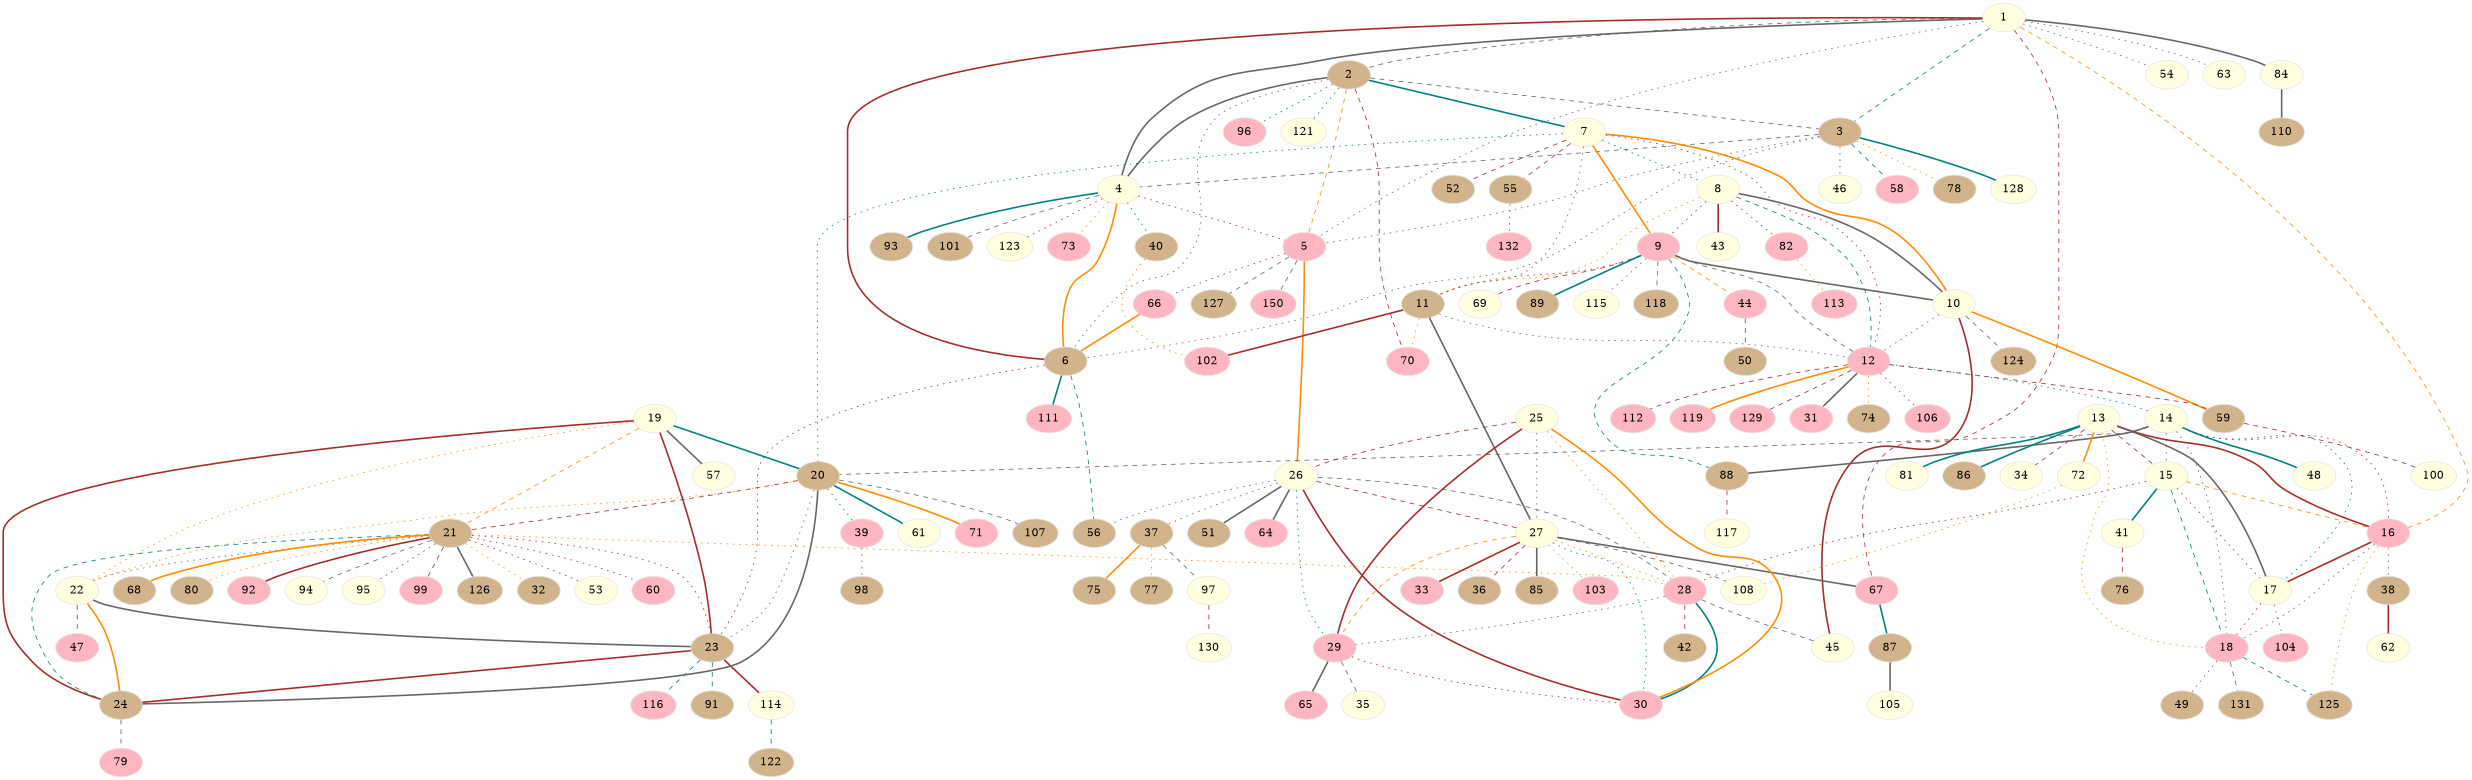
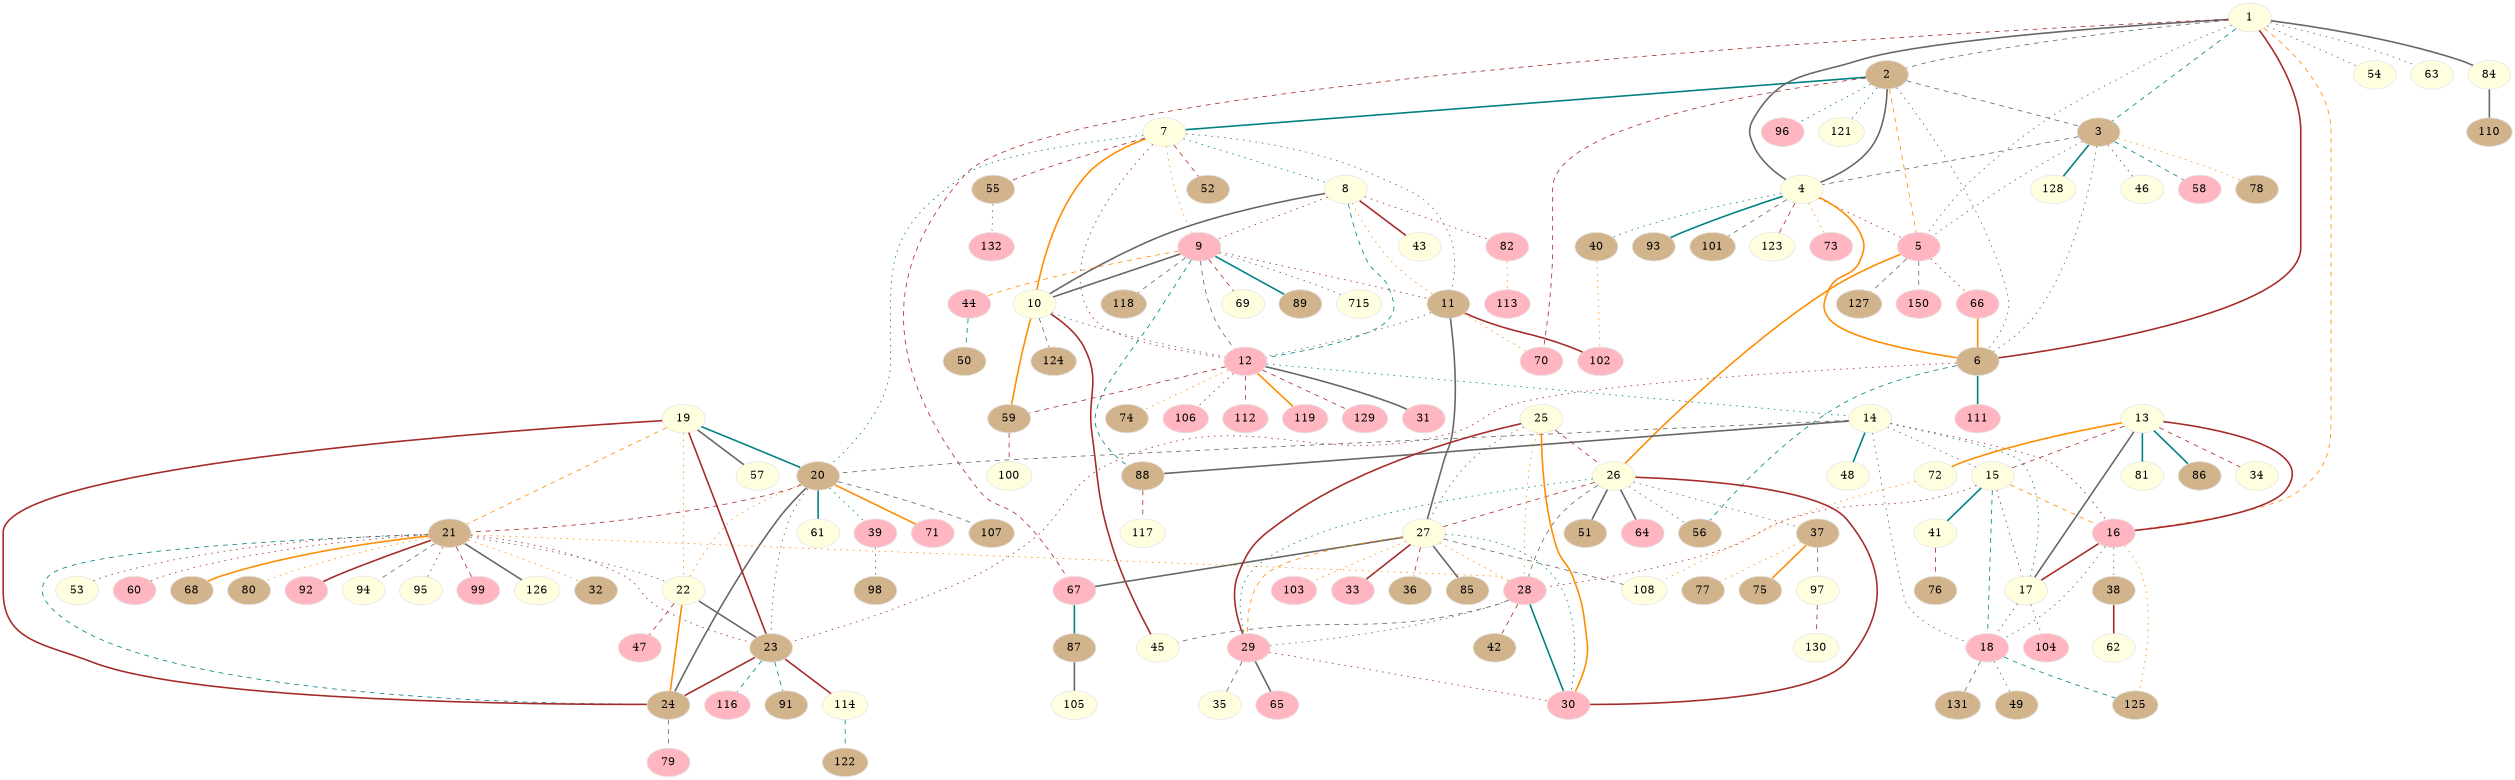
(1621, 189) -> (1176, 191)
(1065, 218) -> (1787, 218)
(1596, 304) -> (1359, 304)
(2082, 579) -> none
(480, 591) -> (537, 591)
